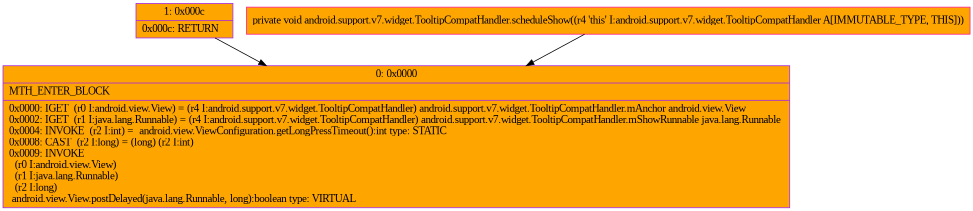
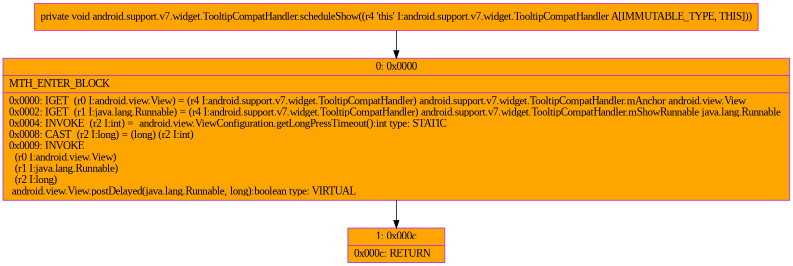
(237, 50) -> (396, 210)
